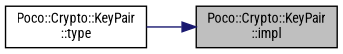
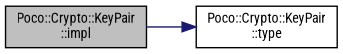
(164, 27) -> (164, 27)
